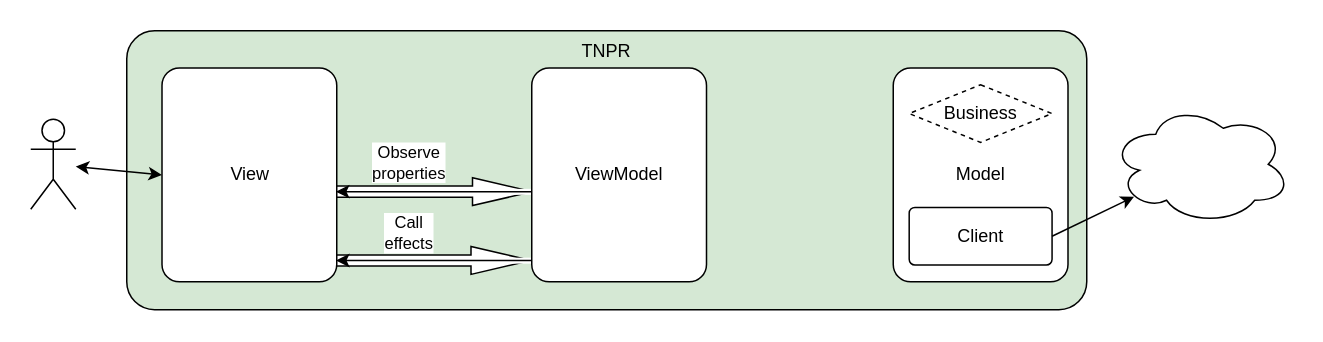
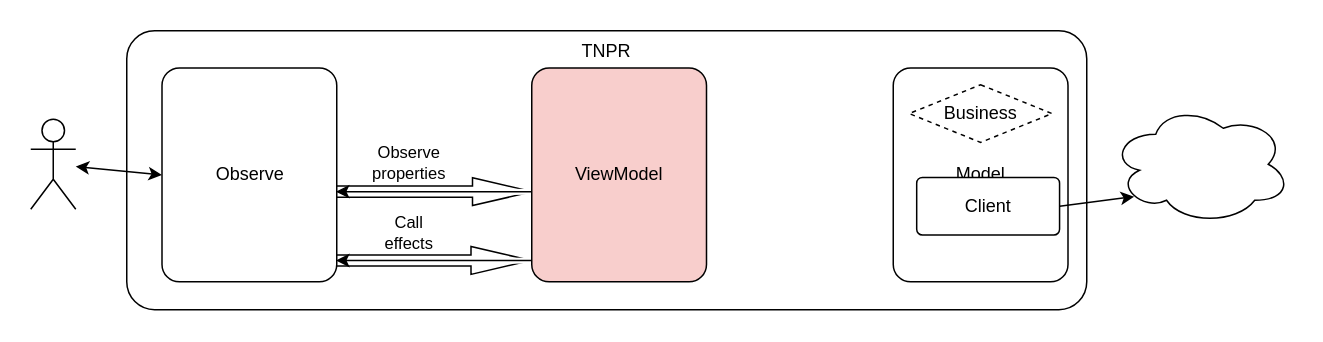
(607, 52) -> (607, 52)
(251, 175) -> (251, 175)
(619, 175) -> (619, 175)
(981, 236) -> (988, 206)
